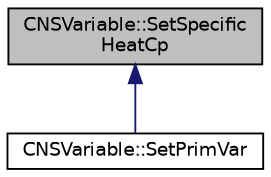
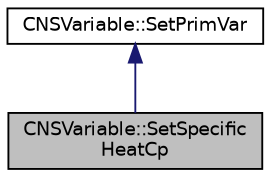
(135, 108) -> (135, 88)
